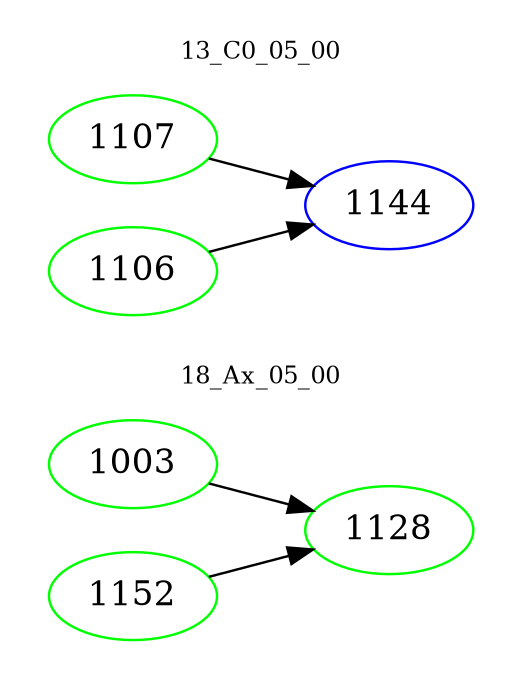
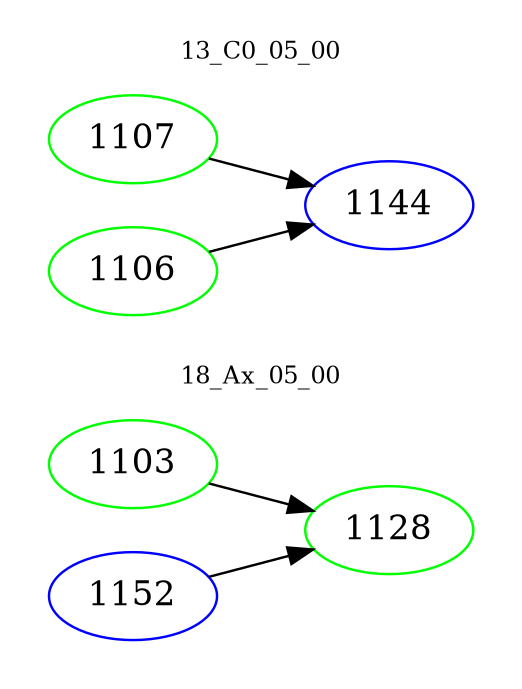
(133, 464) -> (133, 464)
(133, 596) -> (133, 596)
